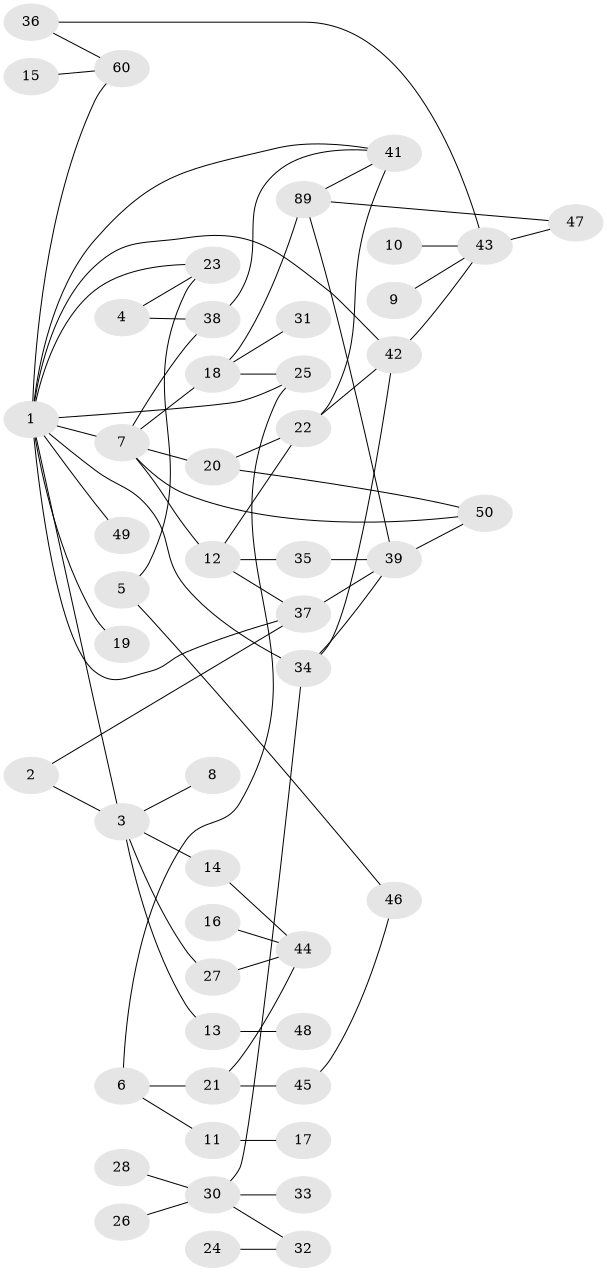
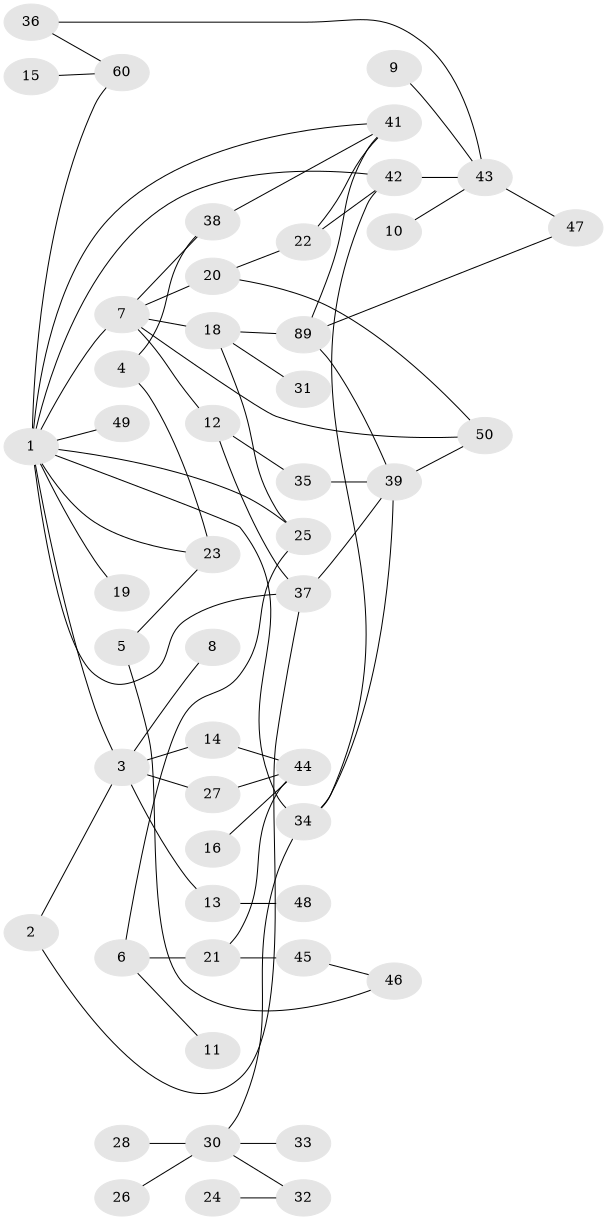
(261, 489) -> none
(304, 1140) -> none
